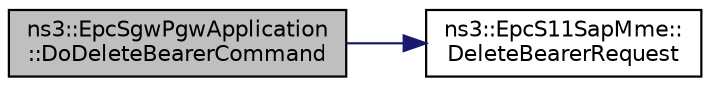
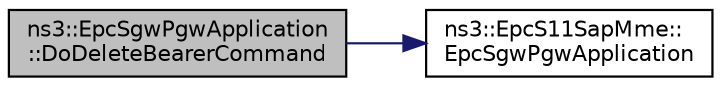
(564, 43) -> (569, 43)
